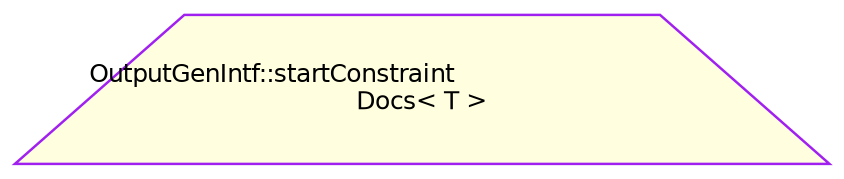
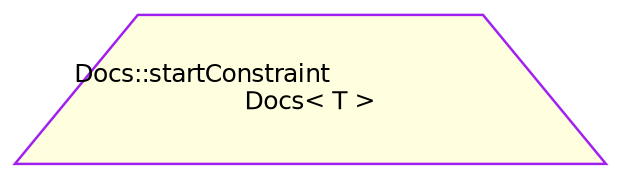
(422, 89) -> (310, 89)
